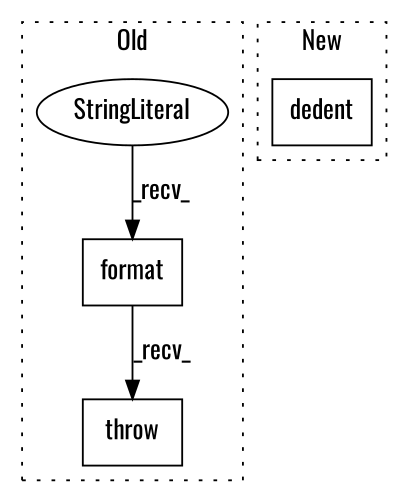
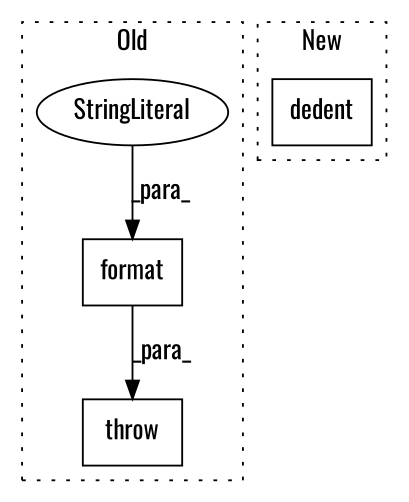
(161, 192) -> (161, 192)
(162, 352) -> (162, 352)
